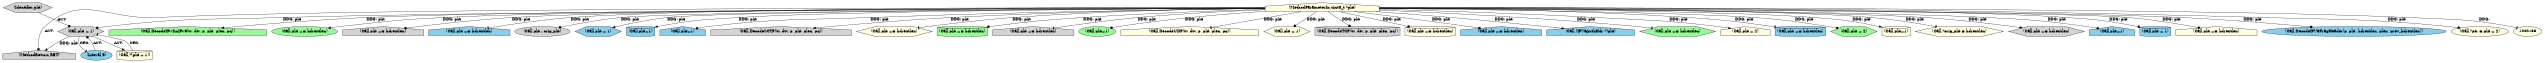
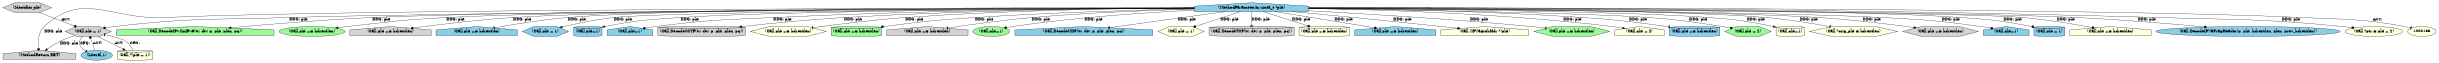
(1322, 8) -> (1252, 8)
(1338, 18) -> (1252, 18)
(1469, 19) -> (1375, 20)
(2485, 20) -> (2378, 20)
(50, 31) -> (53, 31)
(542, 31) -> none
(781, 31) -> (702, 31)
(1190, 31) -> (1084, 31)
(1591, 31) -> (1485, 31)
(96, 55) -> (97, 55)
